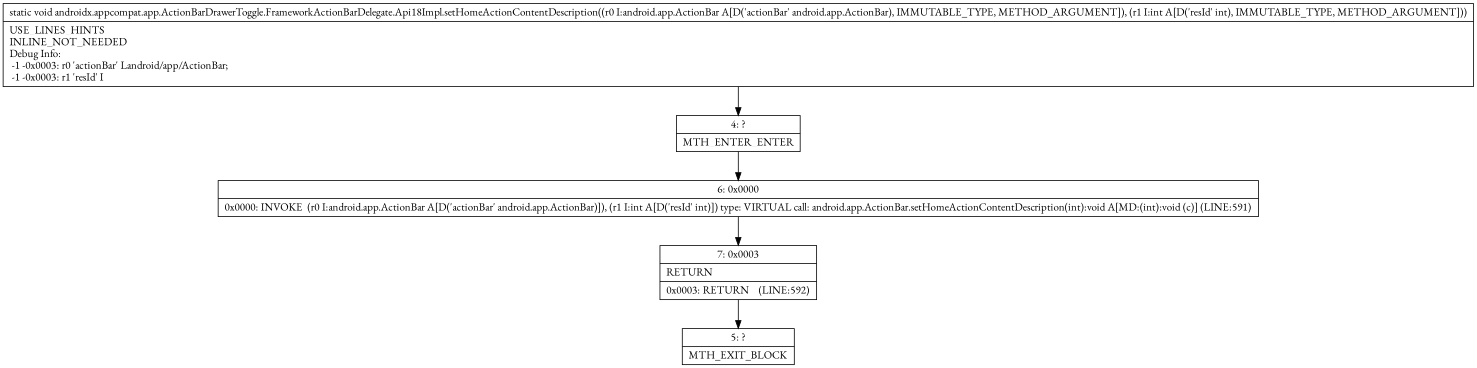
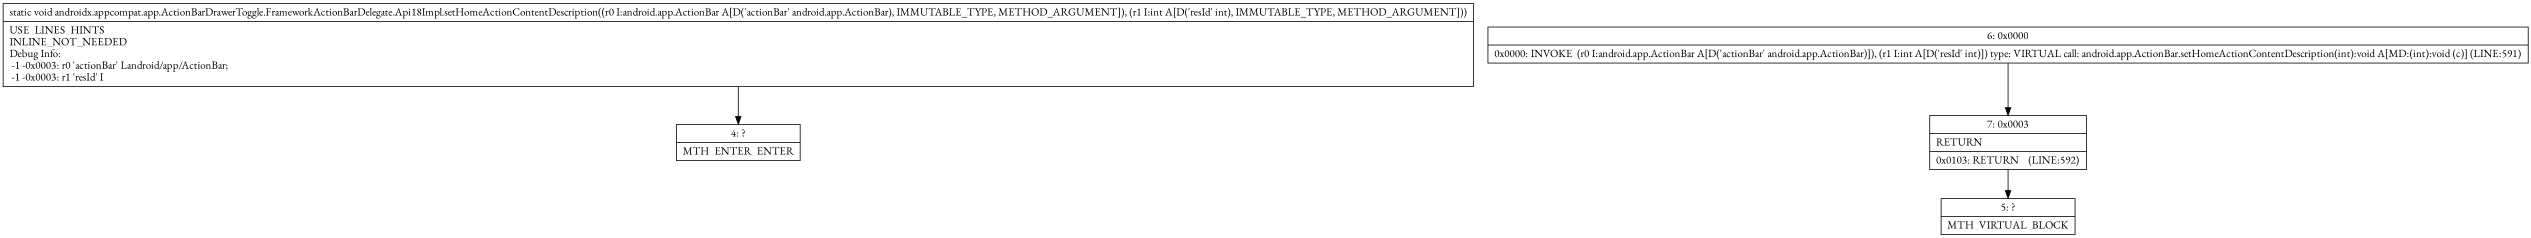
(738, 162) -> none
(738, 290) -> (2008, 160)
(738, 355) -> (2008, 225)
